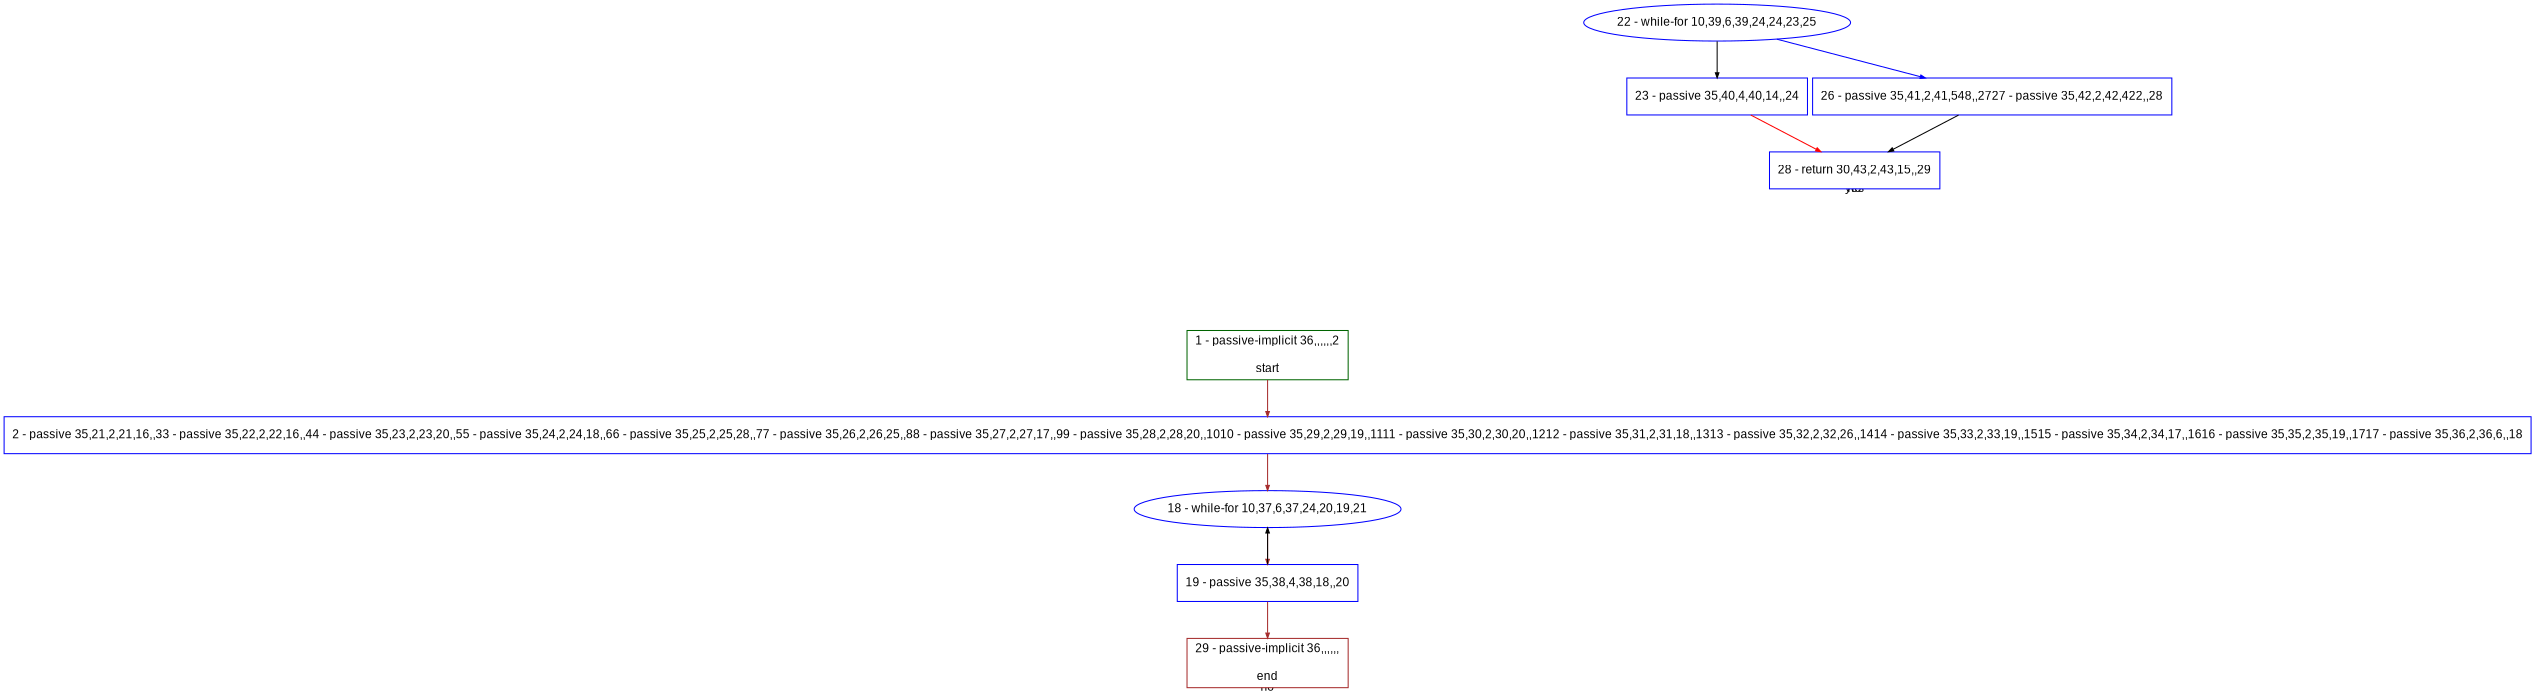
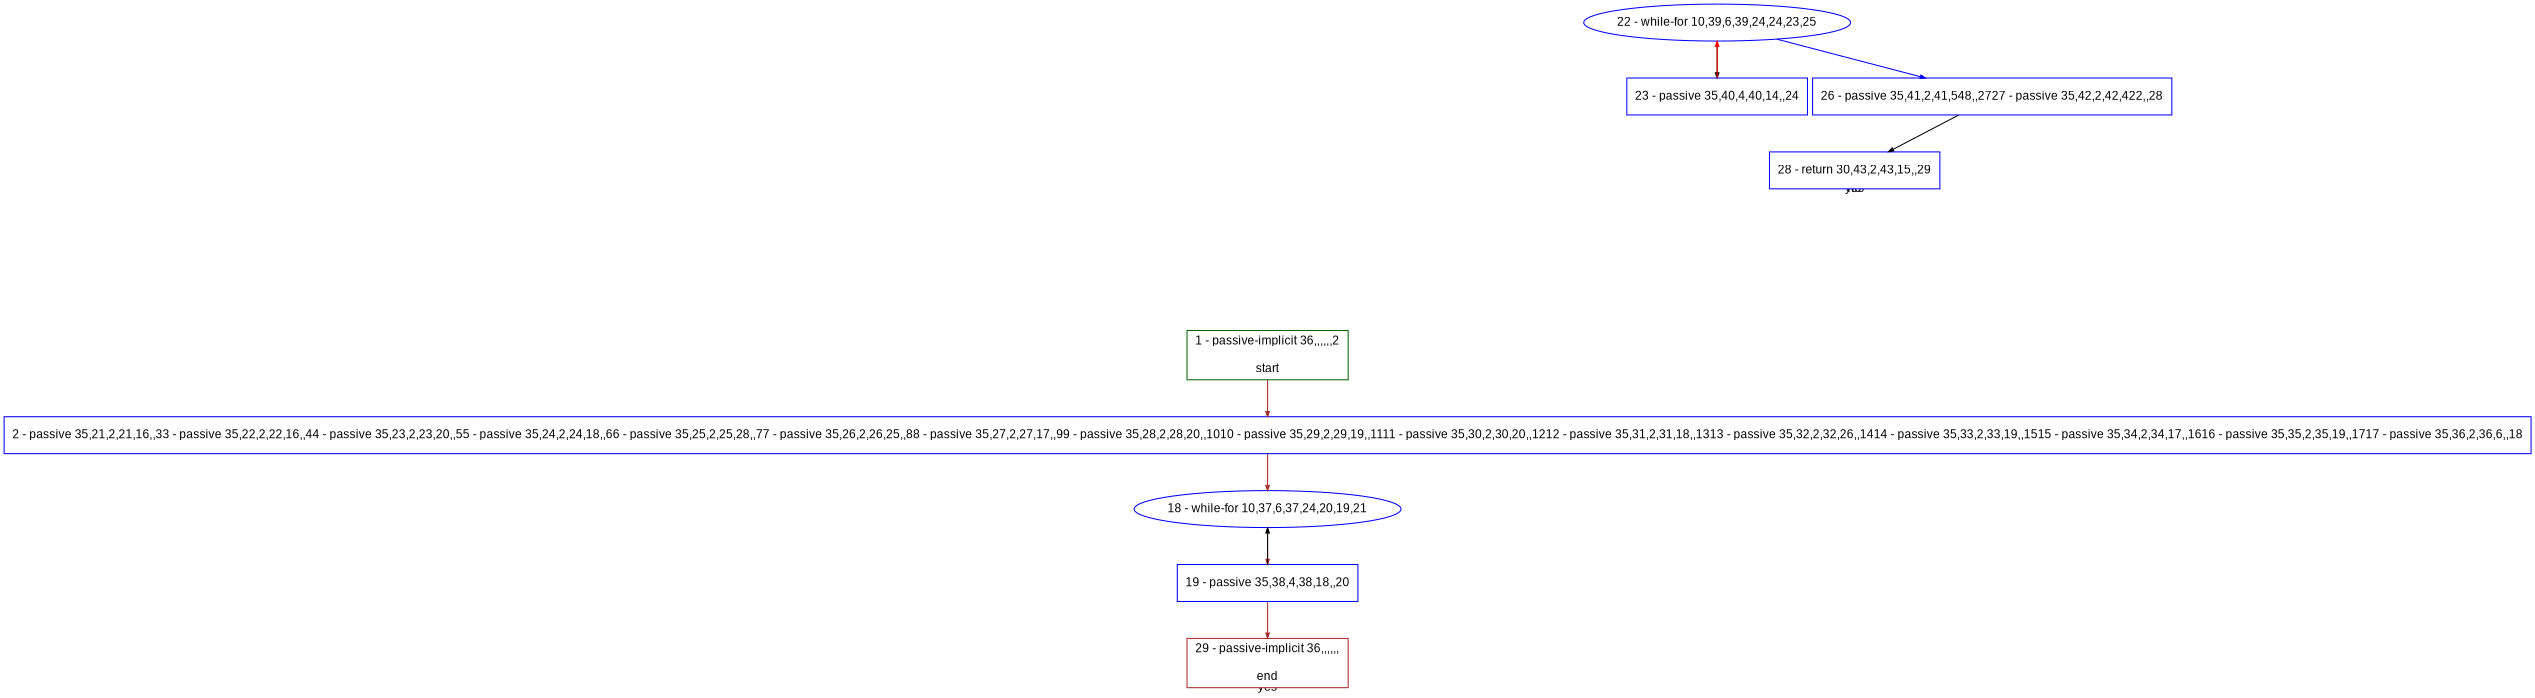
(1784, 132) -> (1717, 62)
(1268, 688) -> (1268, 688)
